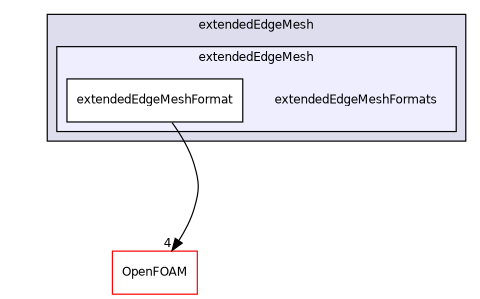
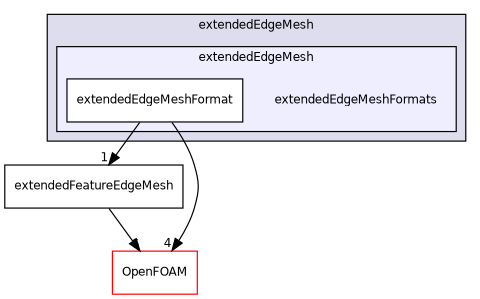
none -> (94, 187)
